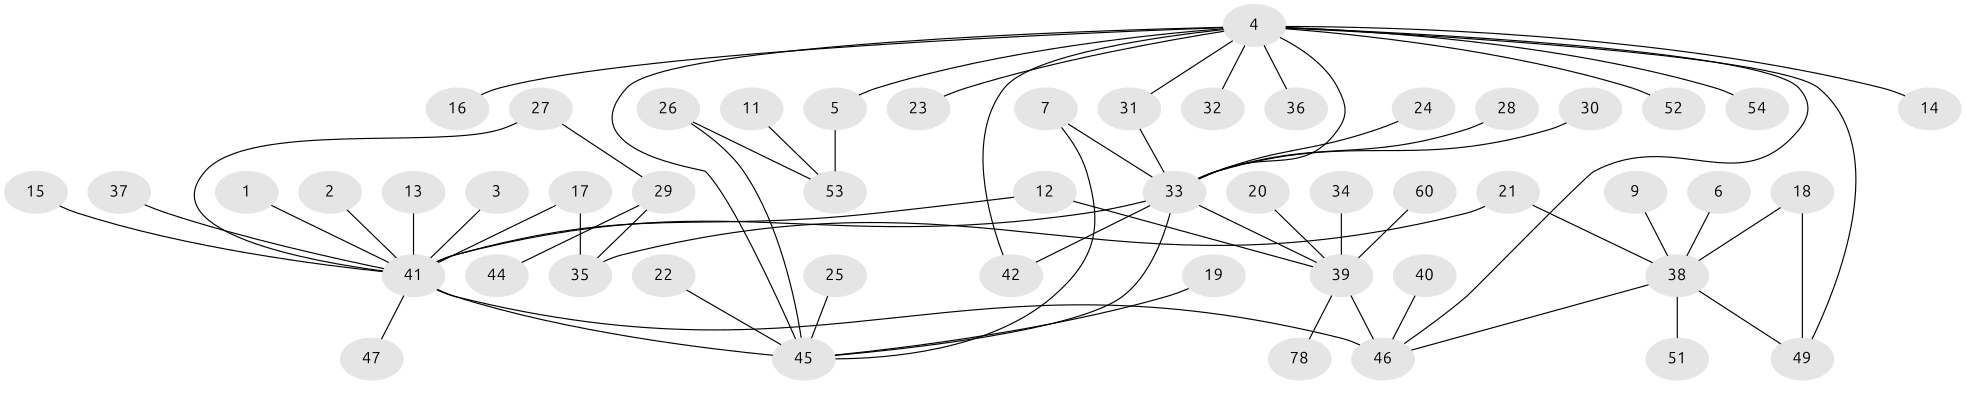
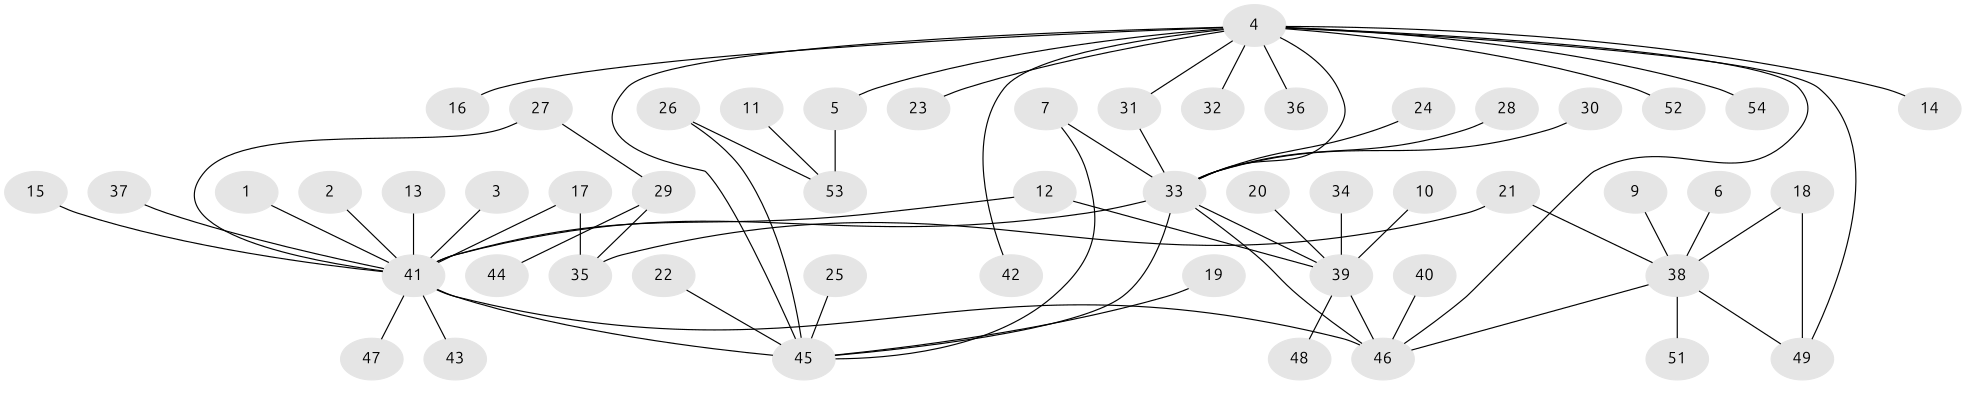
(1425, 192) -> (1425, 192)
(1102, 230) -> (1278, 276)
none -> (455, 359)
(1300, 359) -> (1300, 359)
